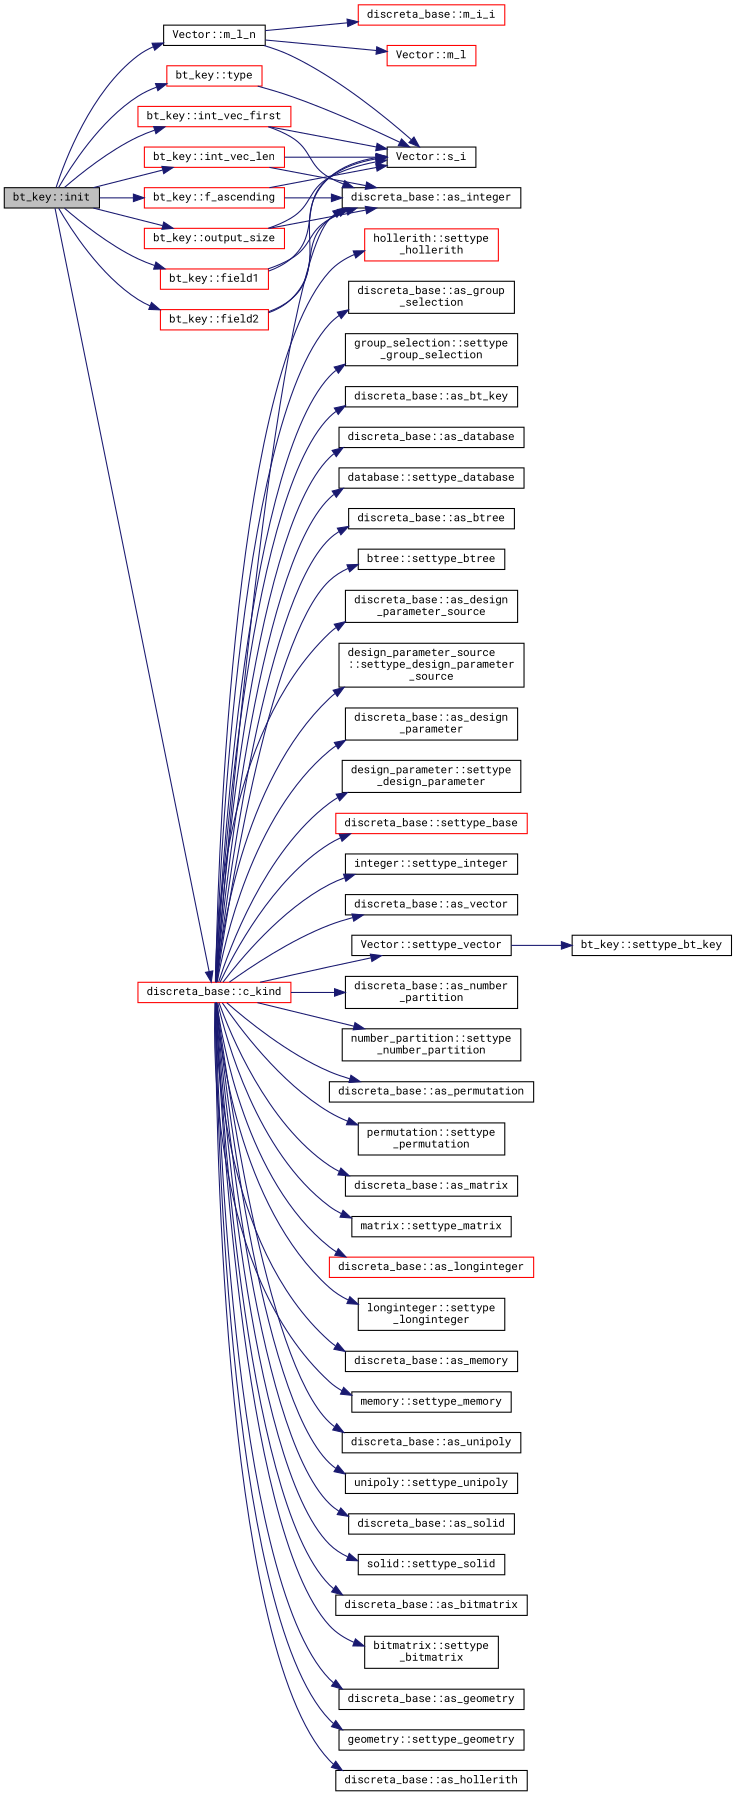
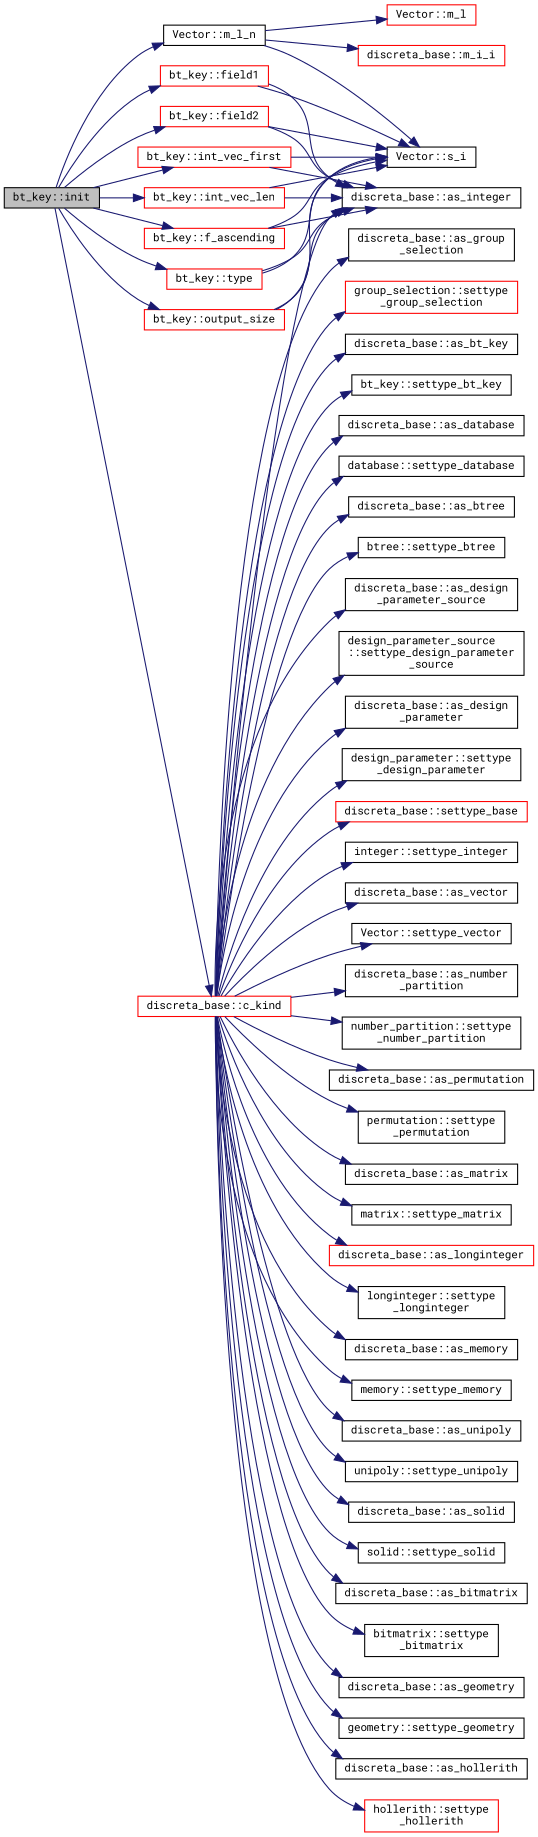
none -> (306, 245)
(432, 350) -> (432, 297)
(536, 945) -> (263, 578)
